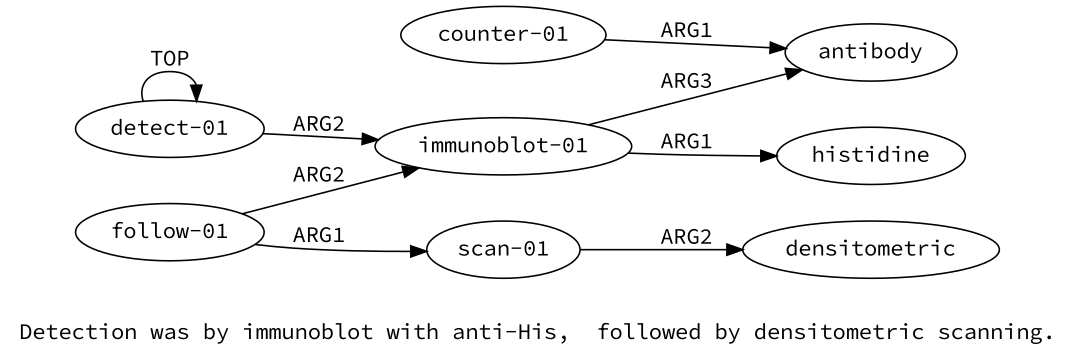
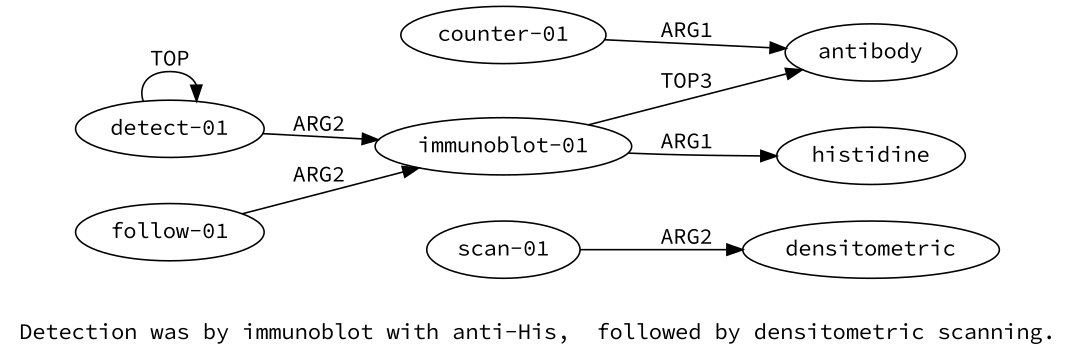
(687, 82) -> (687, 82)
(333, 250) -> none
